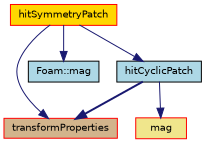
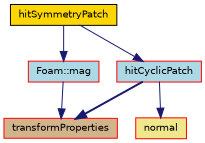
(64, 15) -> (64, 15)
(18, 66) -> (62, 95)
(64, 72) -> (64, 72)
(159, 72) -> (159, 72)
(161, 128) -> (161, 128)
